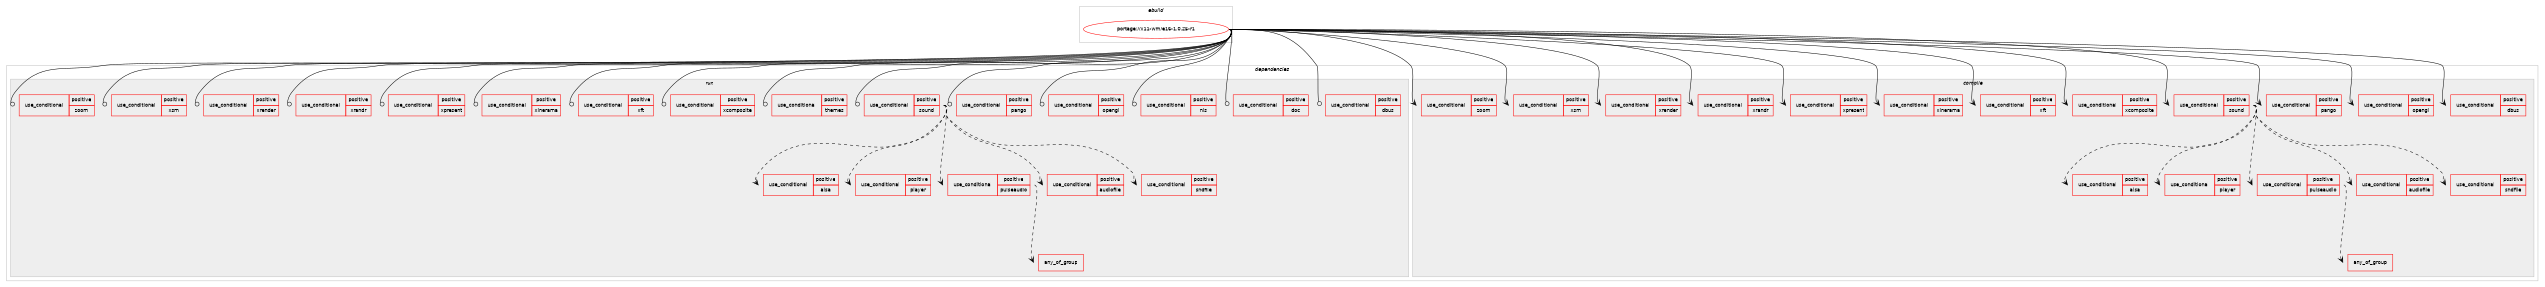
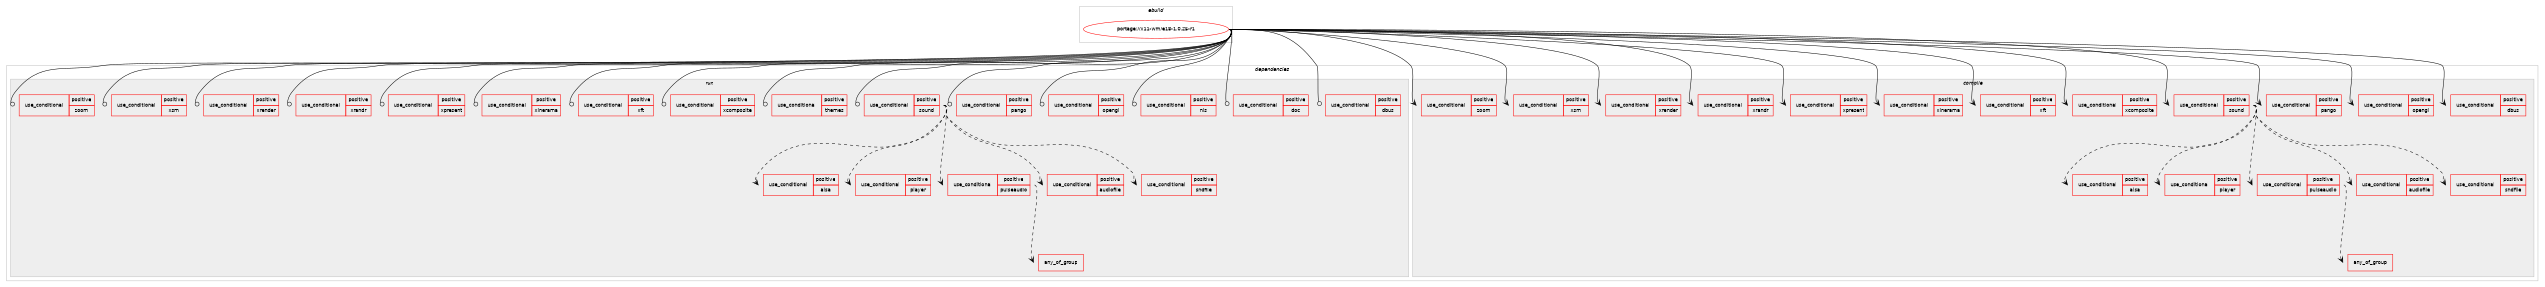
(1156, 29) -> (1156, 29)
